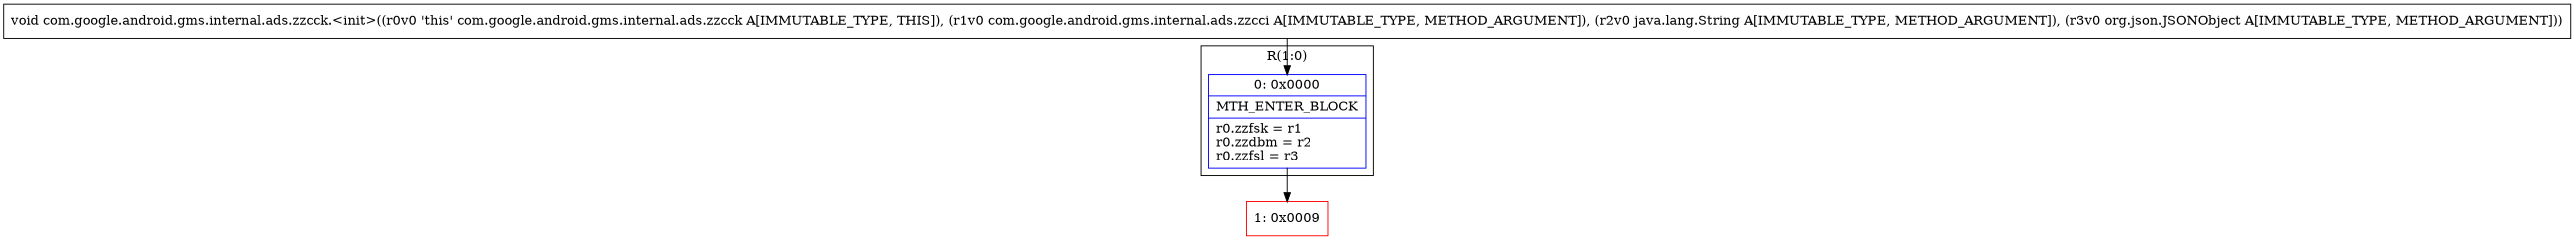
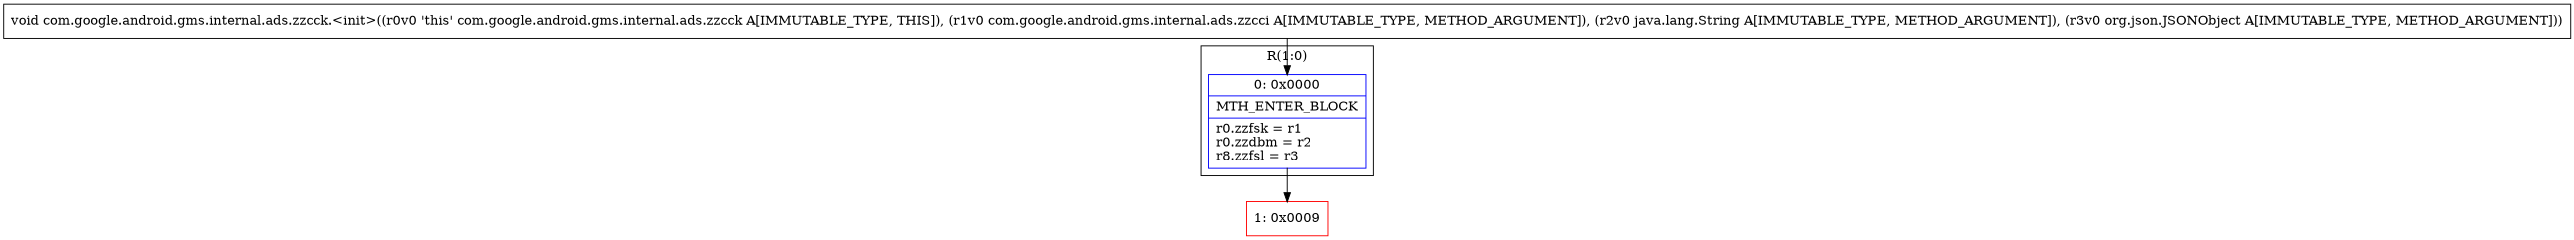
(1258, 157) -> (1258, 157)
